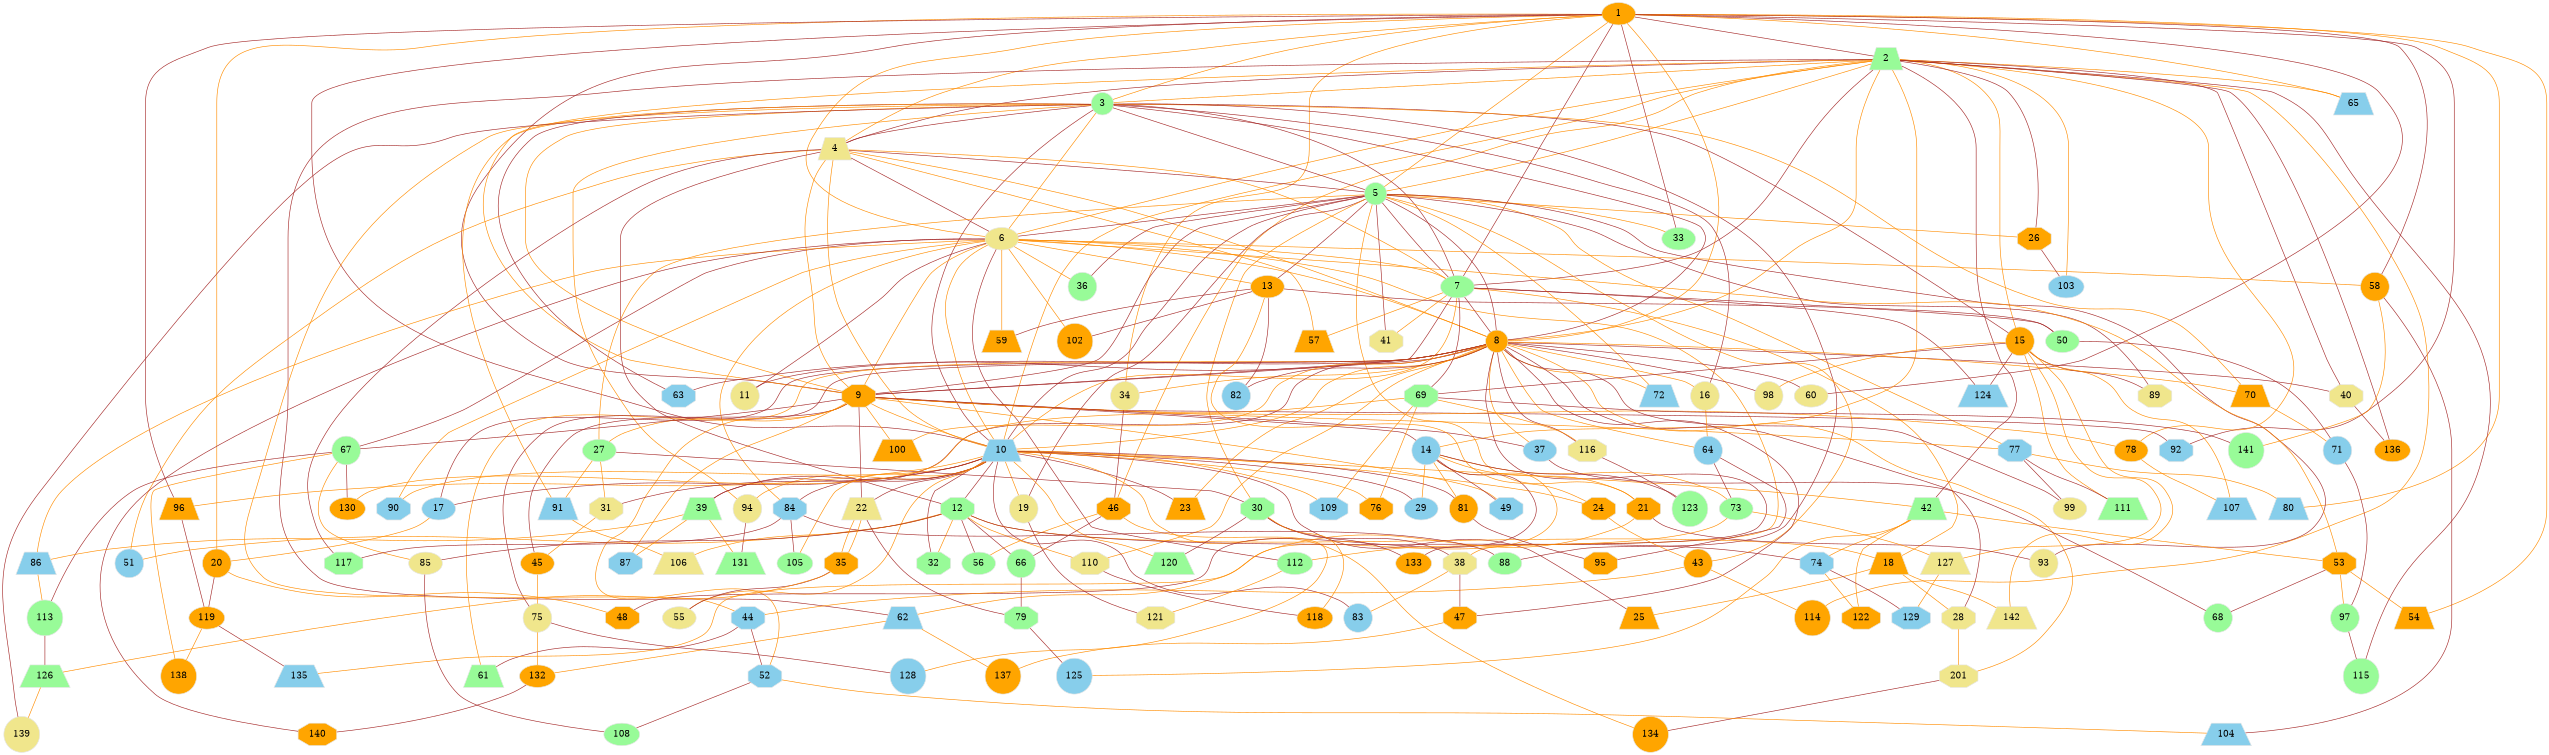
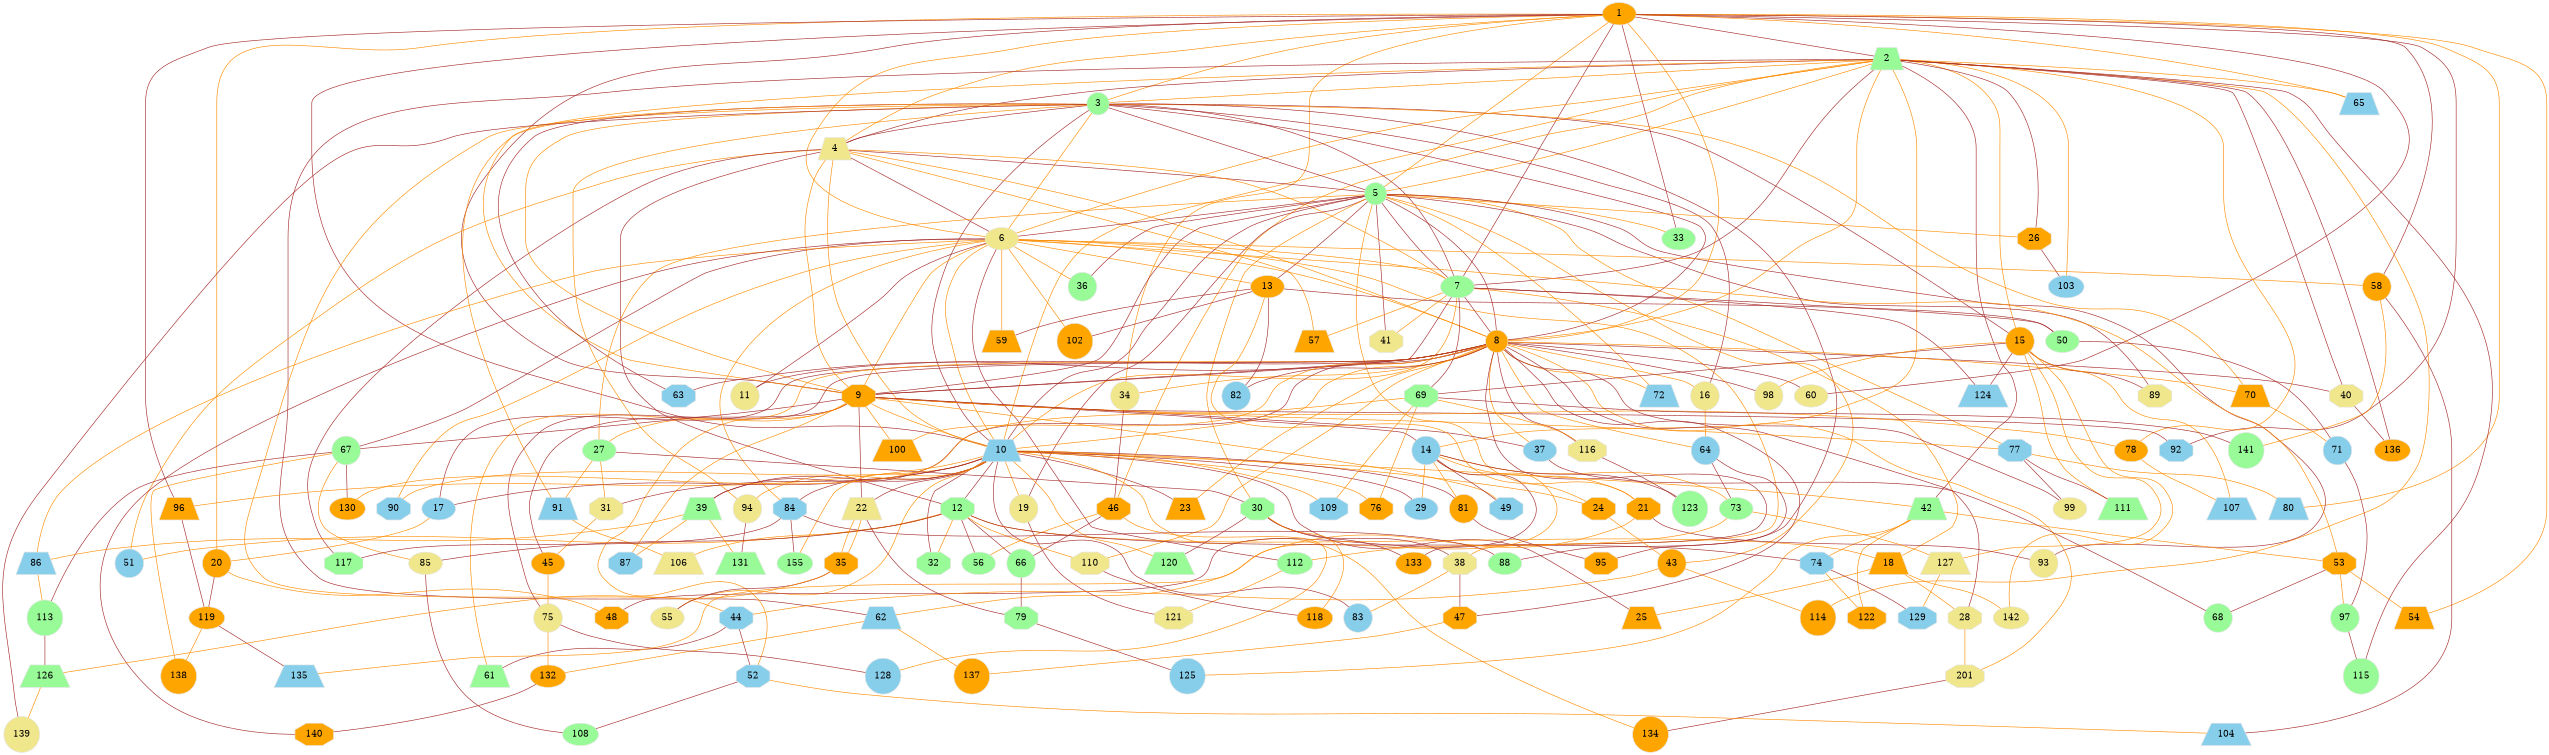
(795, 563) -> (795, 563)
(2012, 618) -> (2011, 618)
